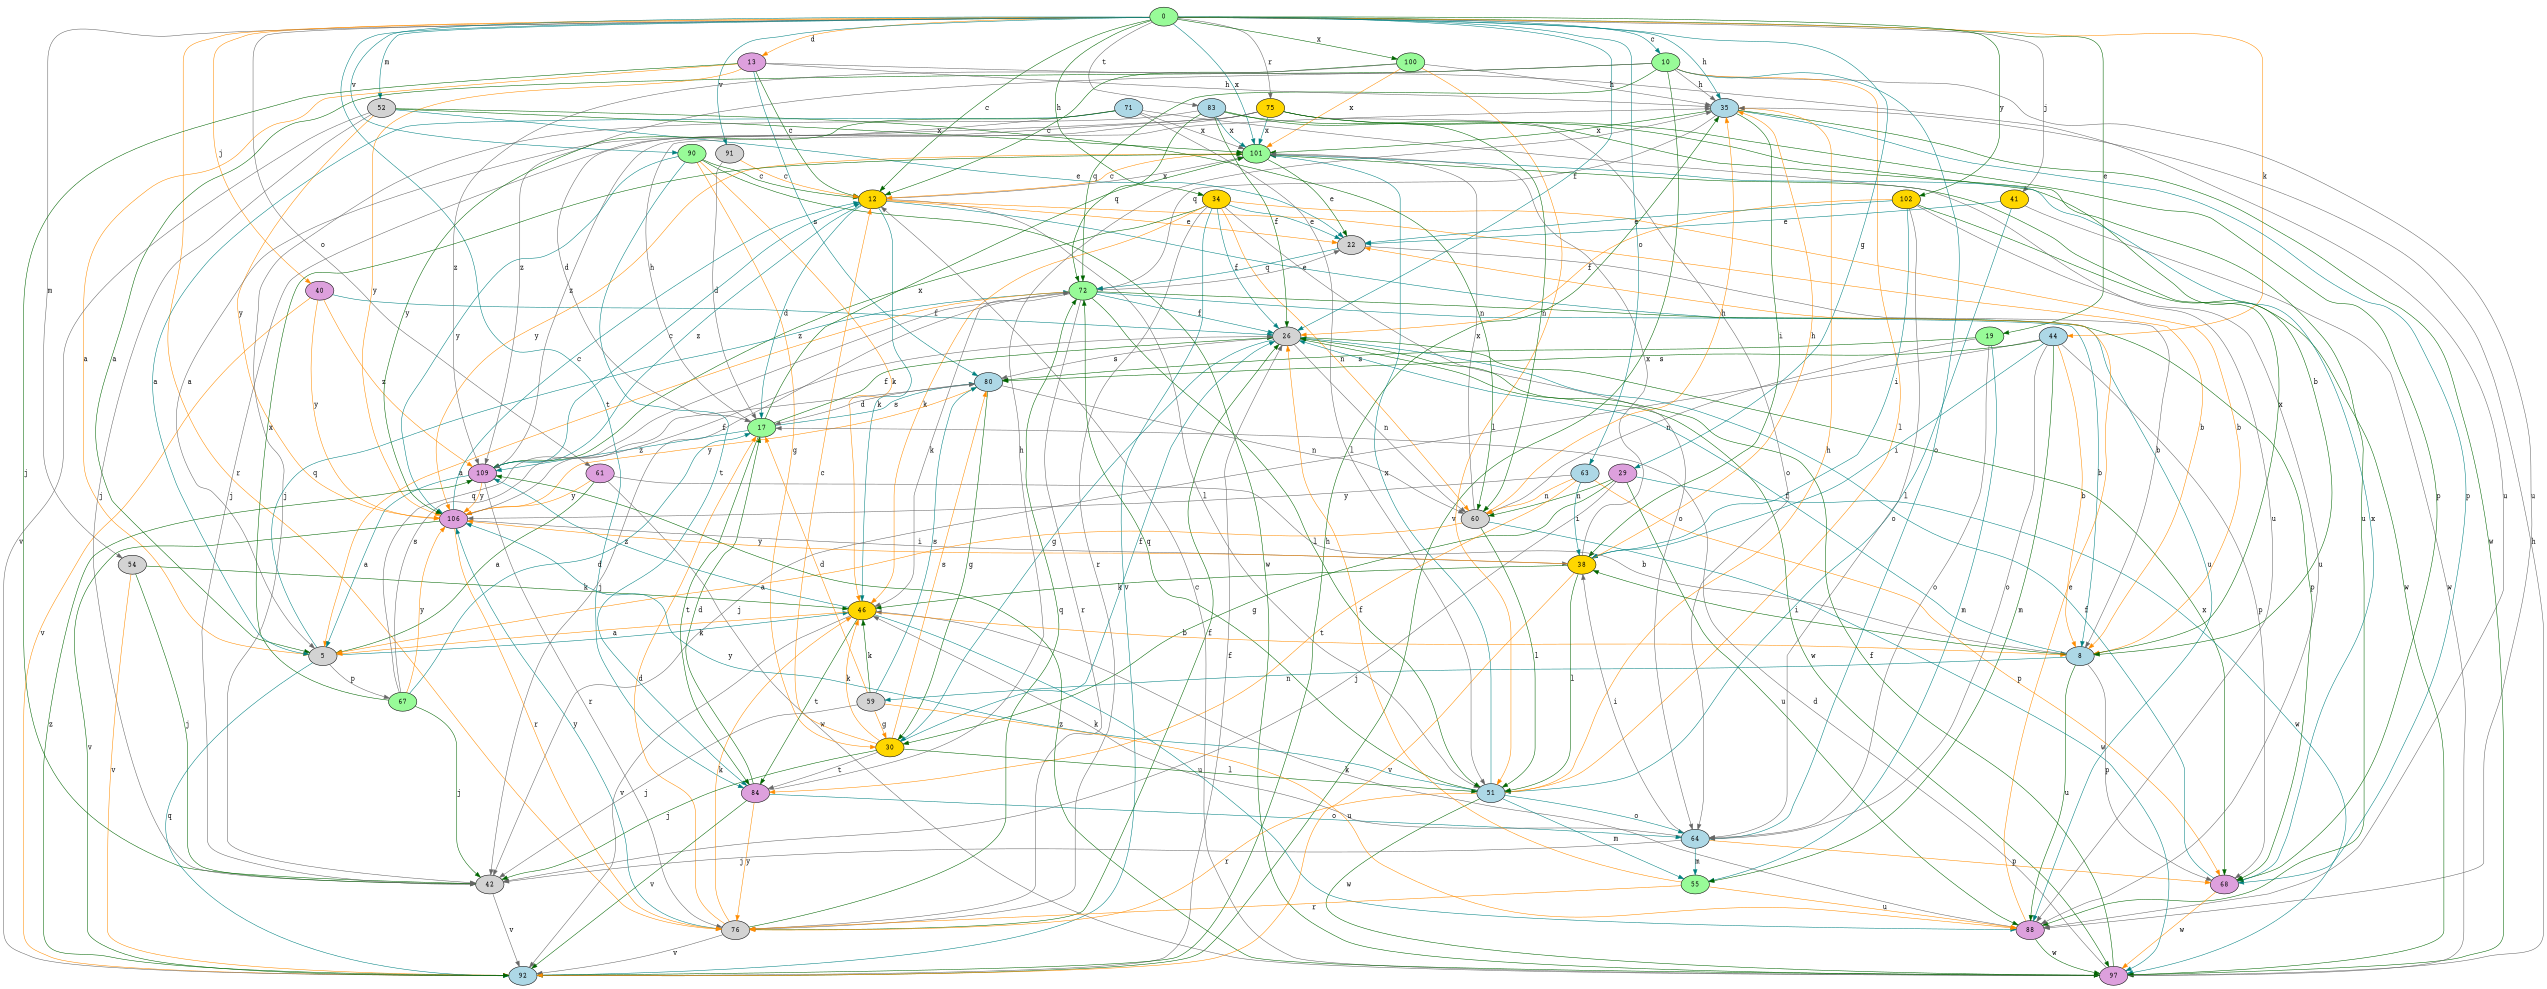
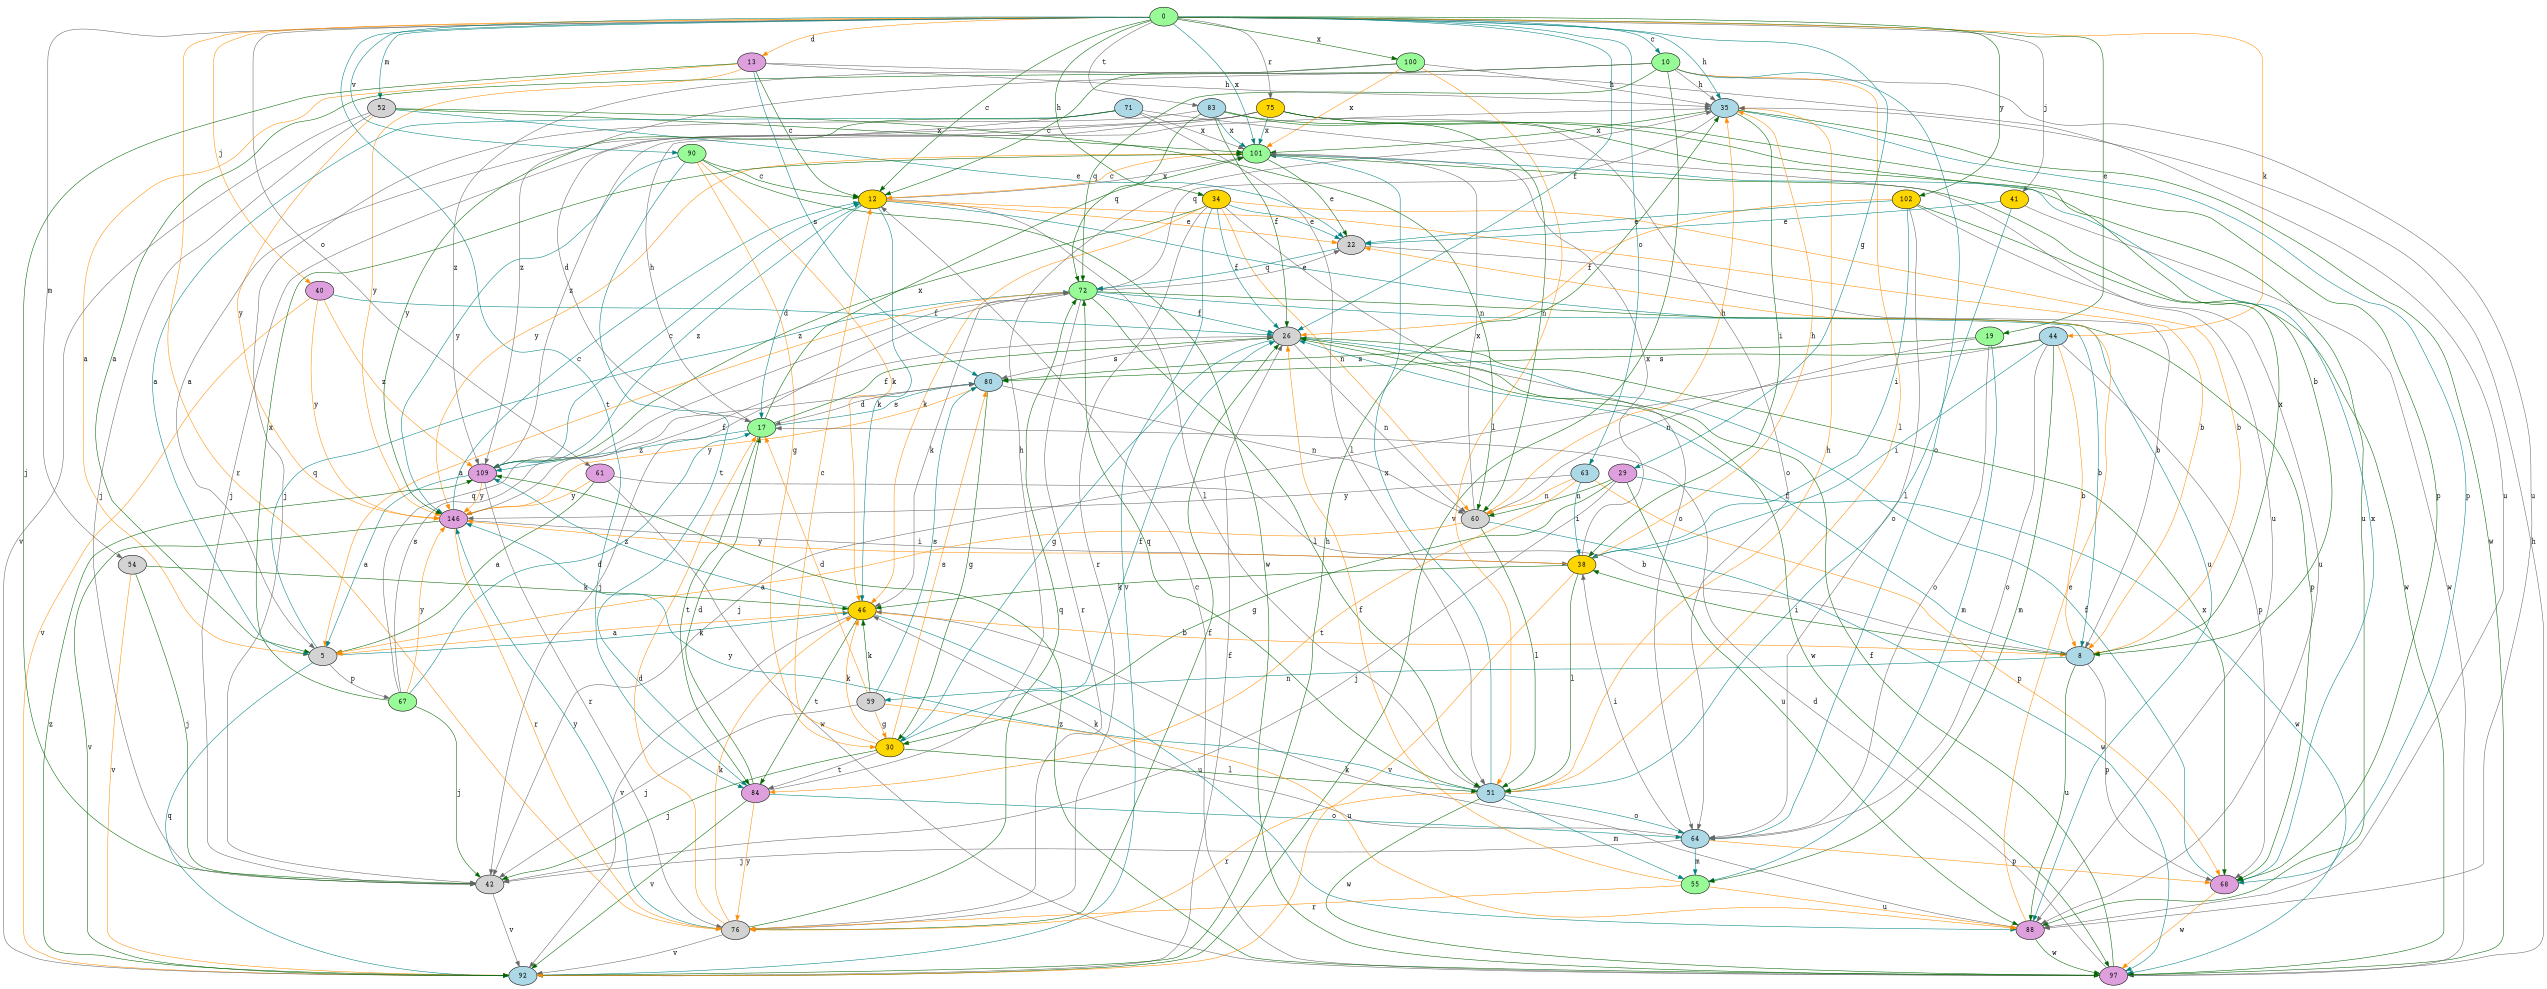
(730, 154) -> none
(454, 519) -> (454, 519)
